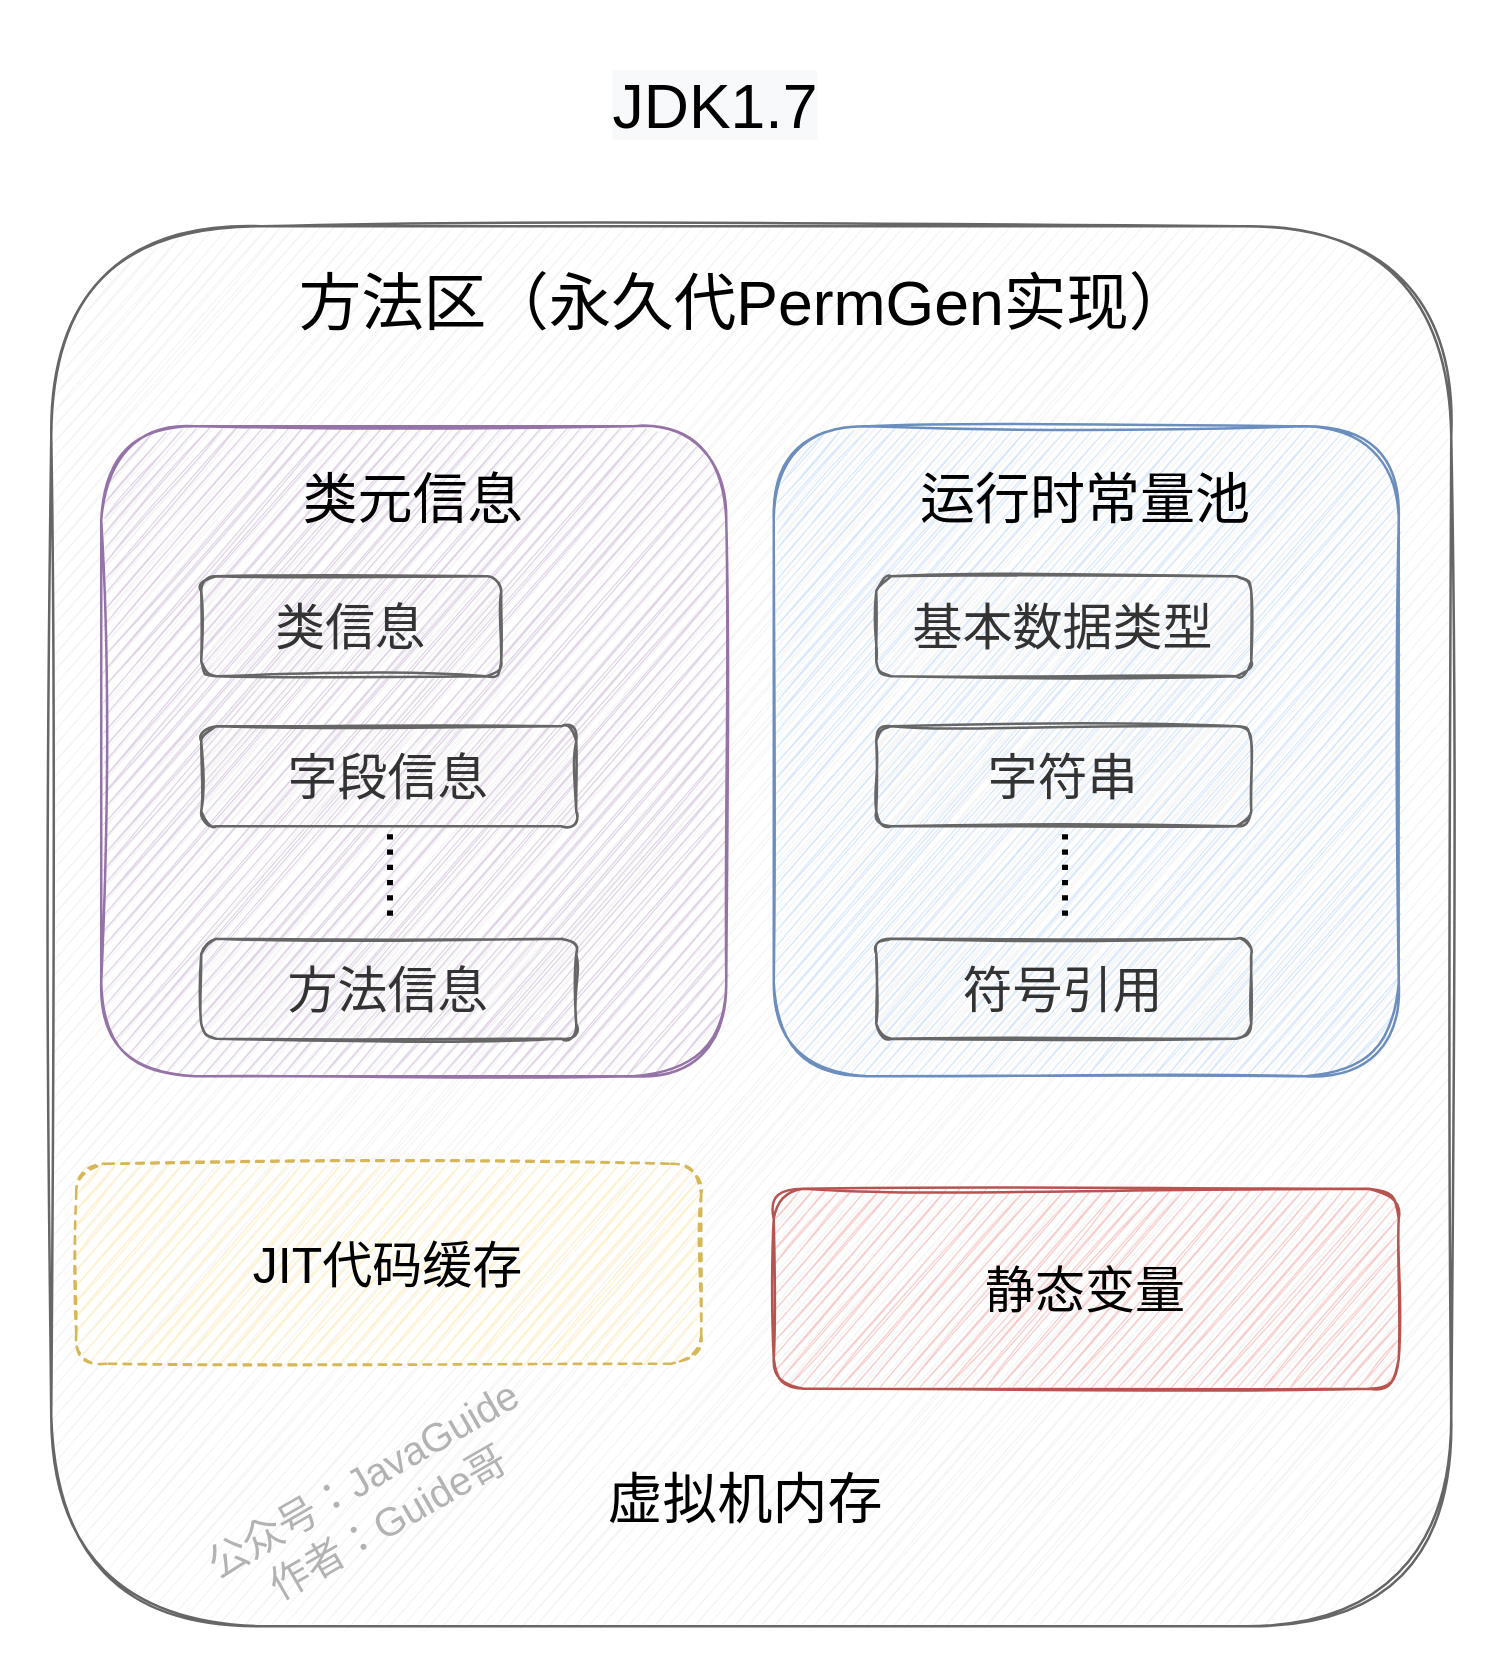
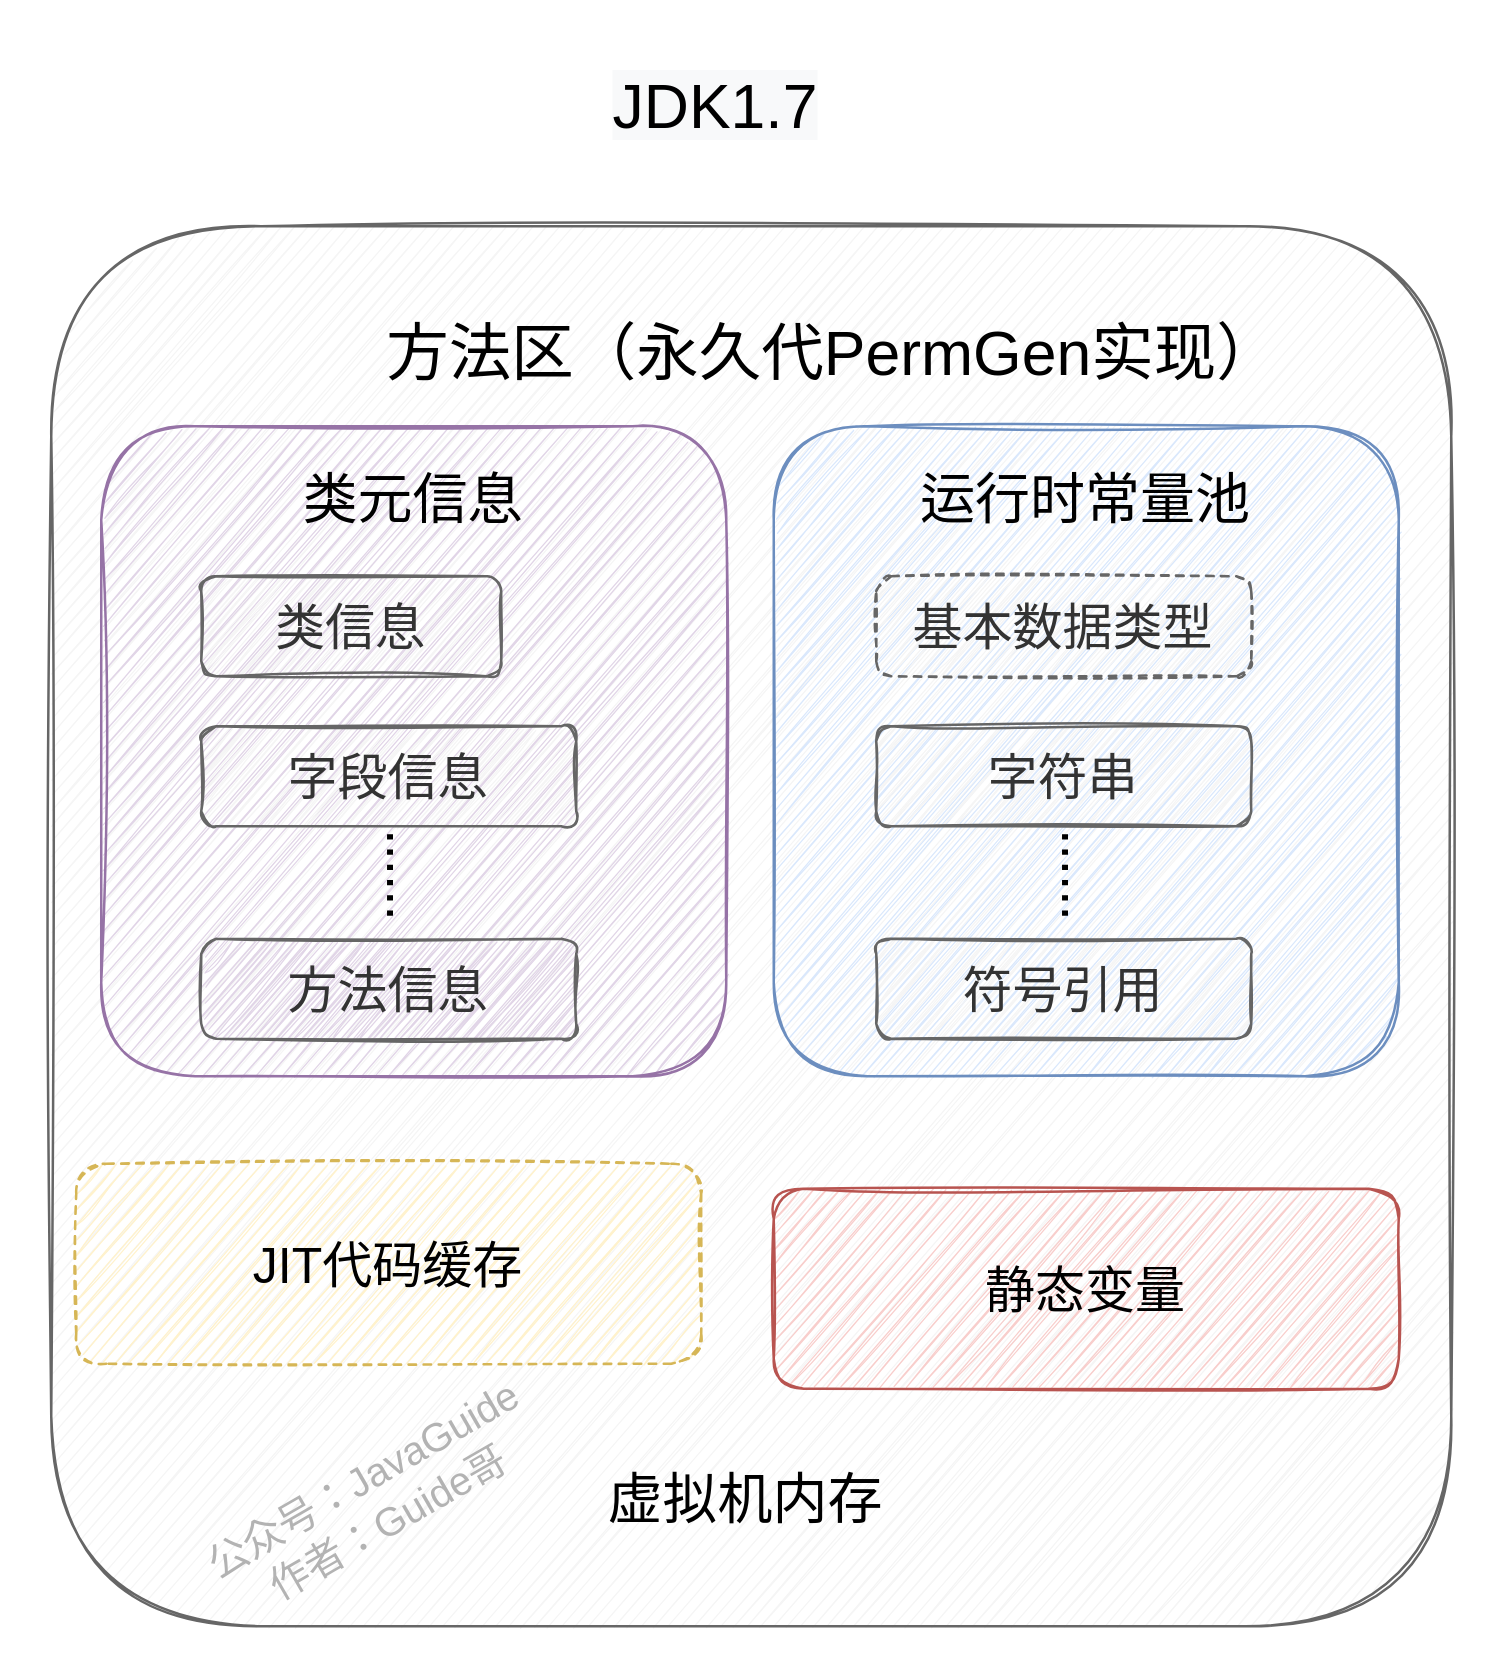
(746, 301) -> (834, 351)
(1064, 626) -> (1064, 626)
(389, 989) -> (389, 989)
